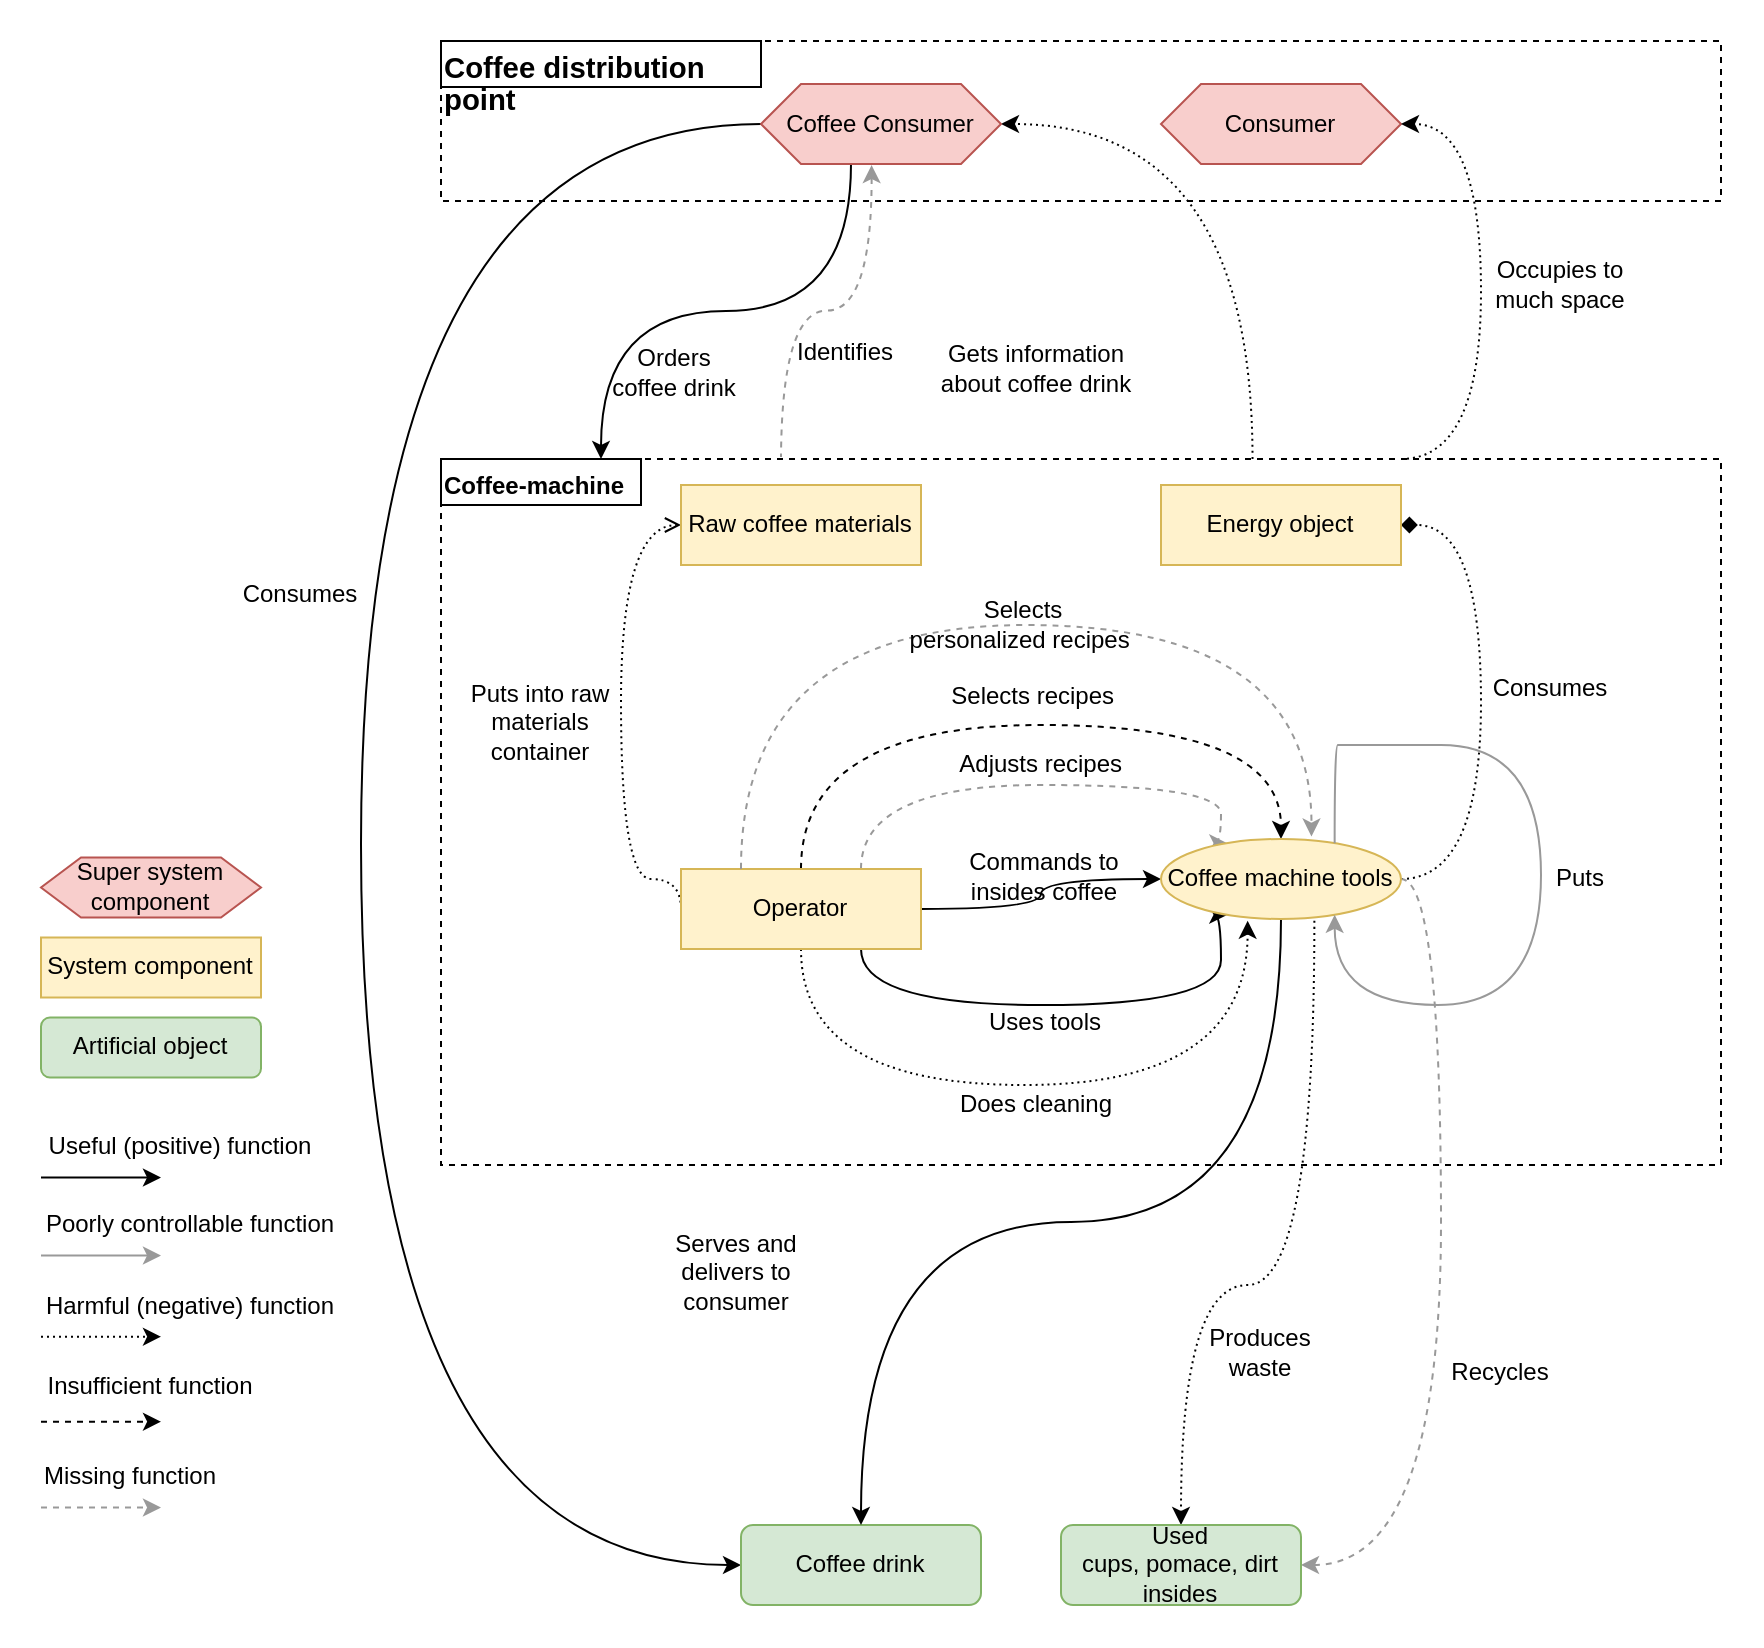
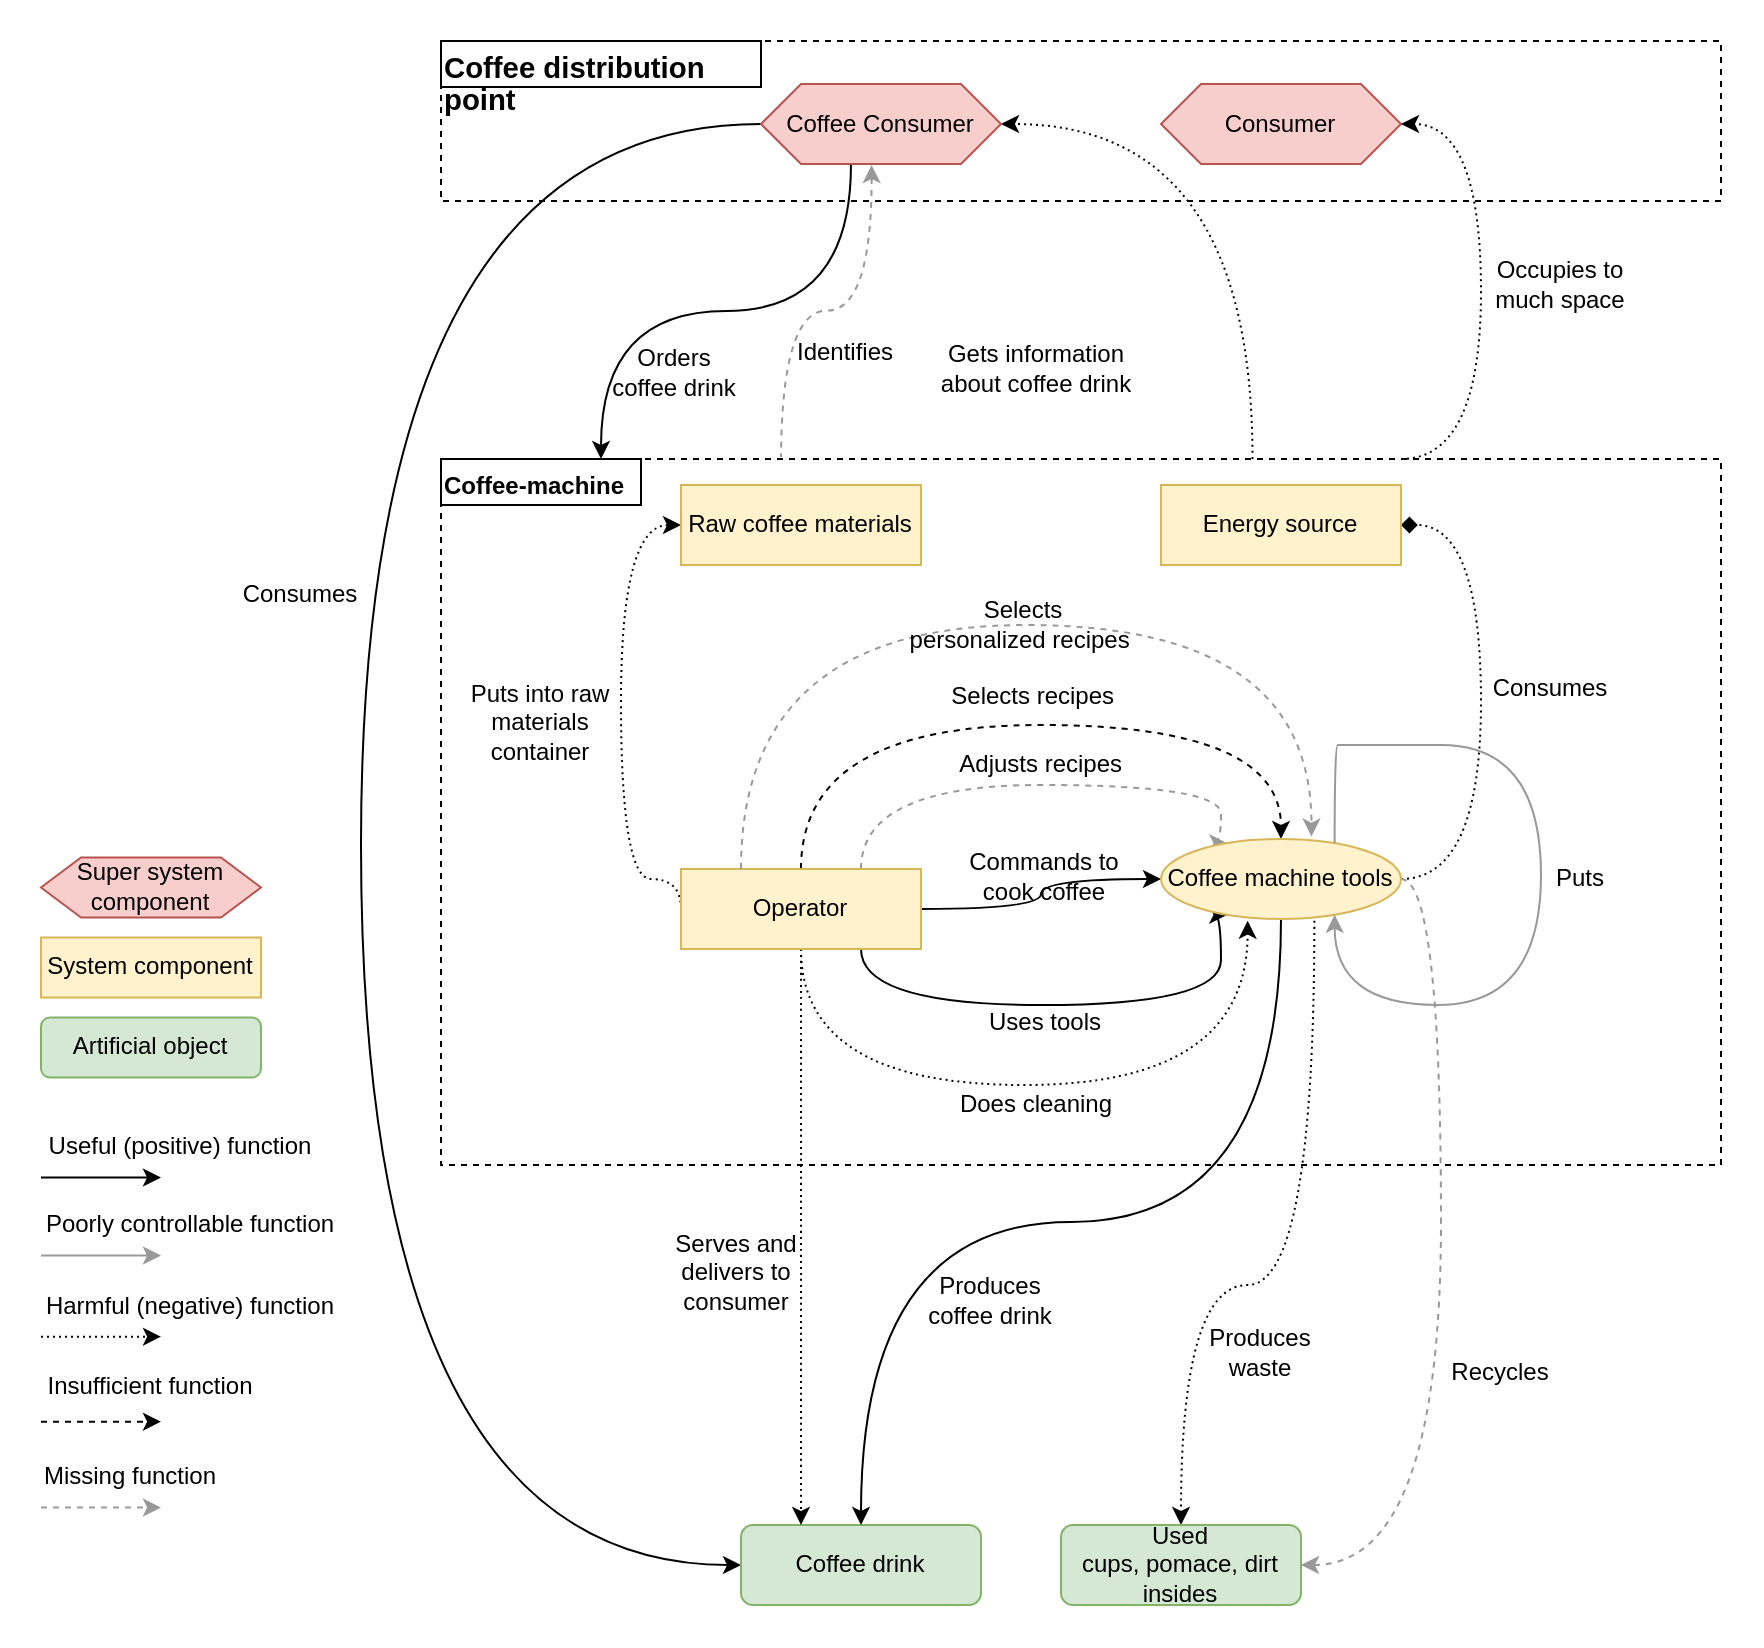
(1281, 525) -> (1281, 525)
(636, 566) -> (633, 568)
(1045, 877) -> (1045, 877)
none -> (801, 1245)
none -> (991, 1300)
